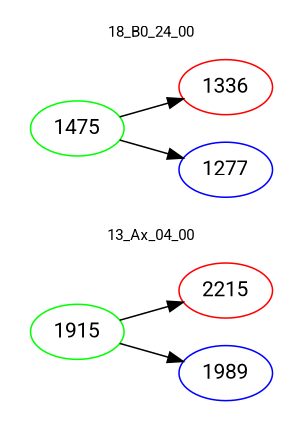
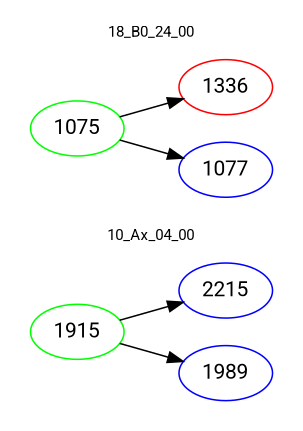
(77, 128) -> (77, 128)
(226, 170) -> (226, 170)
(152, 236) -> (152, 236)
(226, 291) -> (226, 291)
